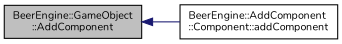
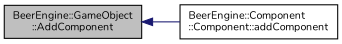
(259, 22) -> (259, 22)
